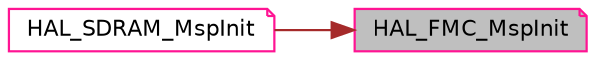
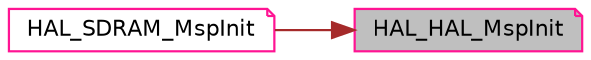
(471, 30) -> (468, 30)
